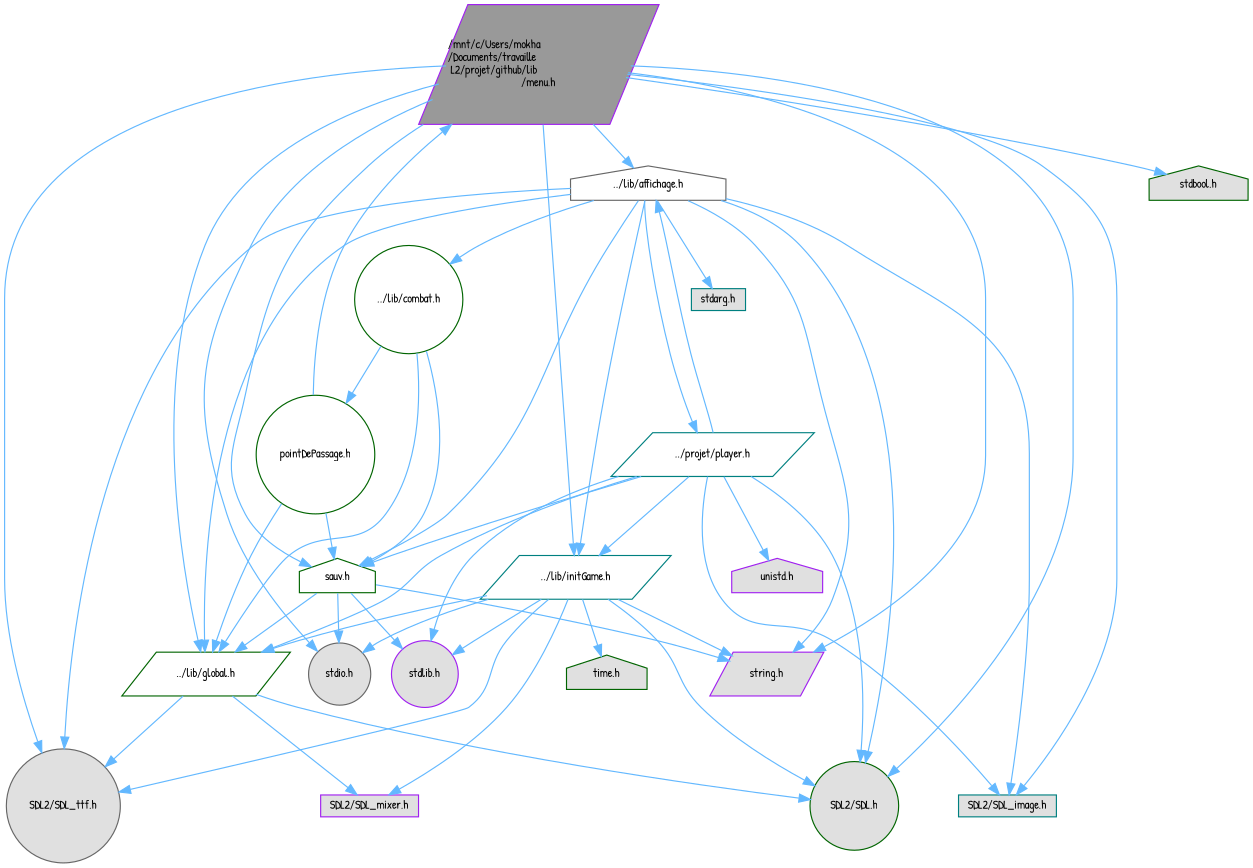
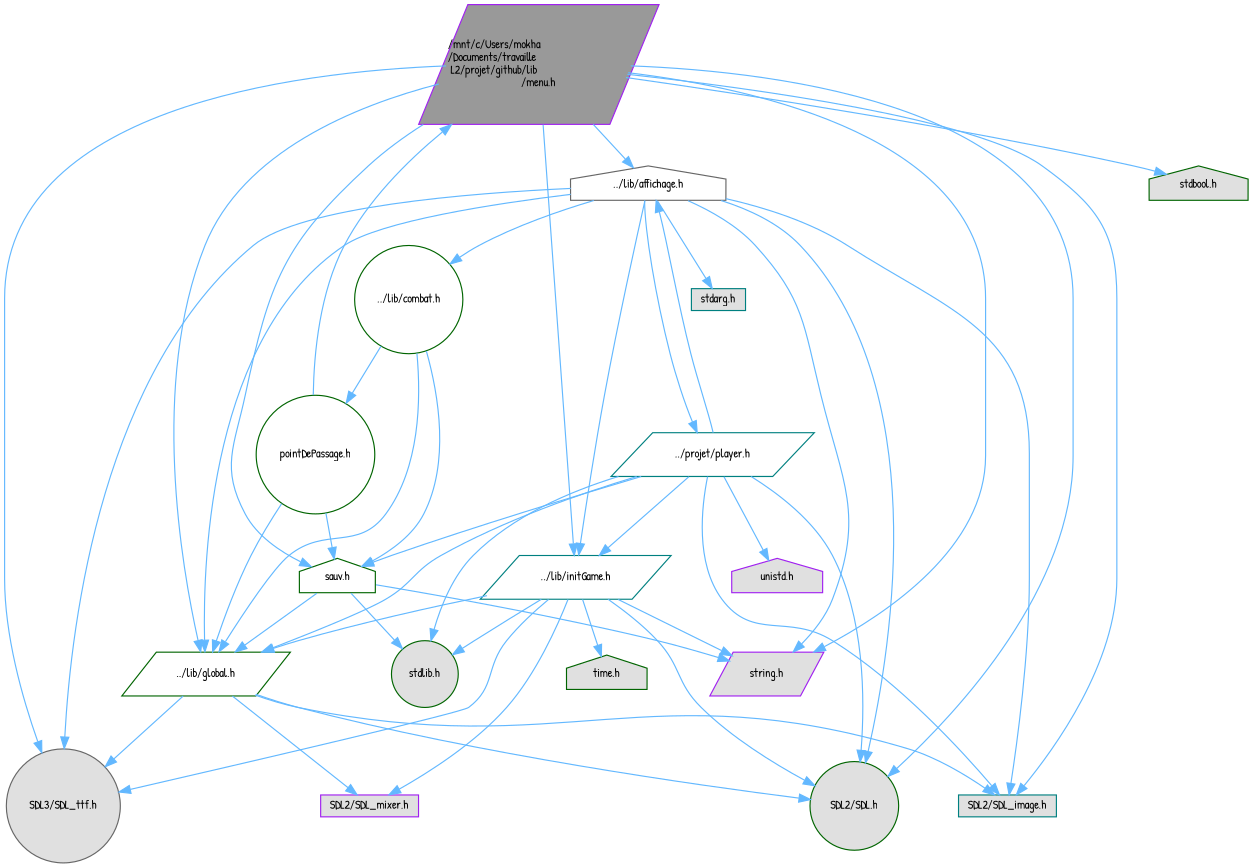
(530, 403) -> none
(340, 674) -> none
(425, 674) -> (425, 674)
none -> (625, 718)
(63, 806) -> (63, 806)
